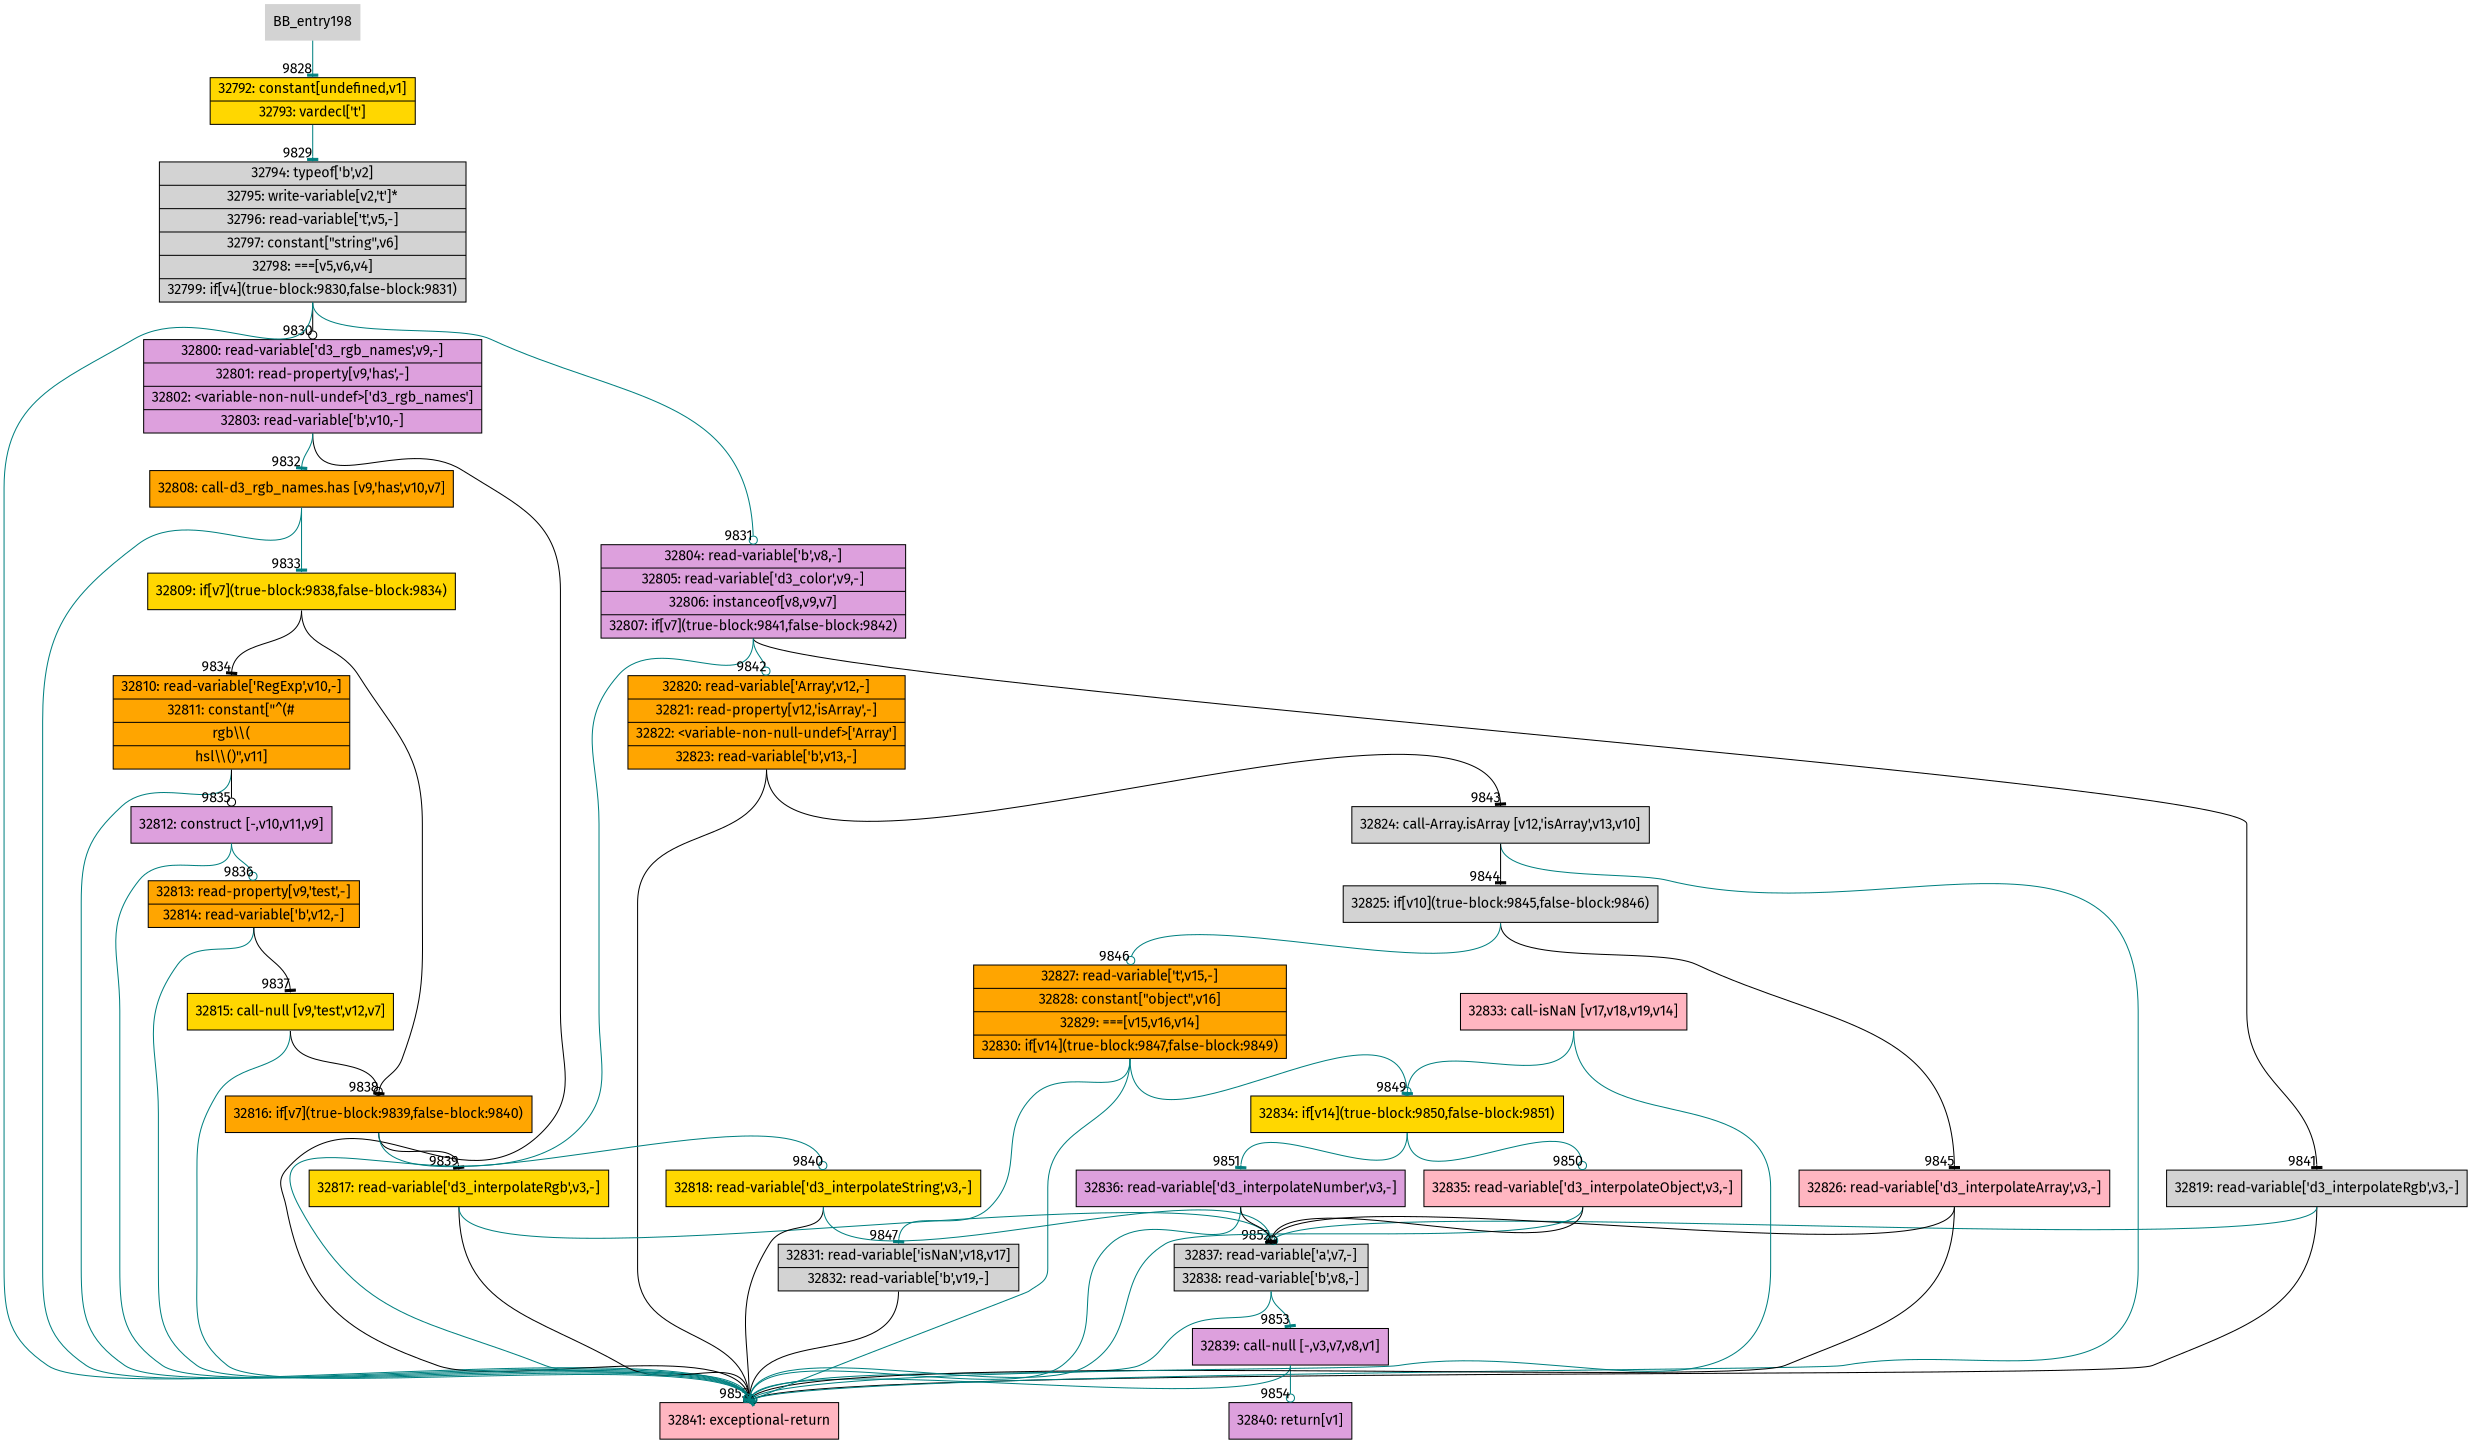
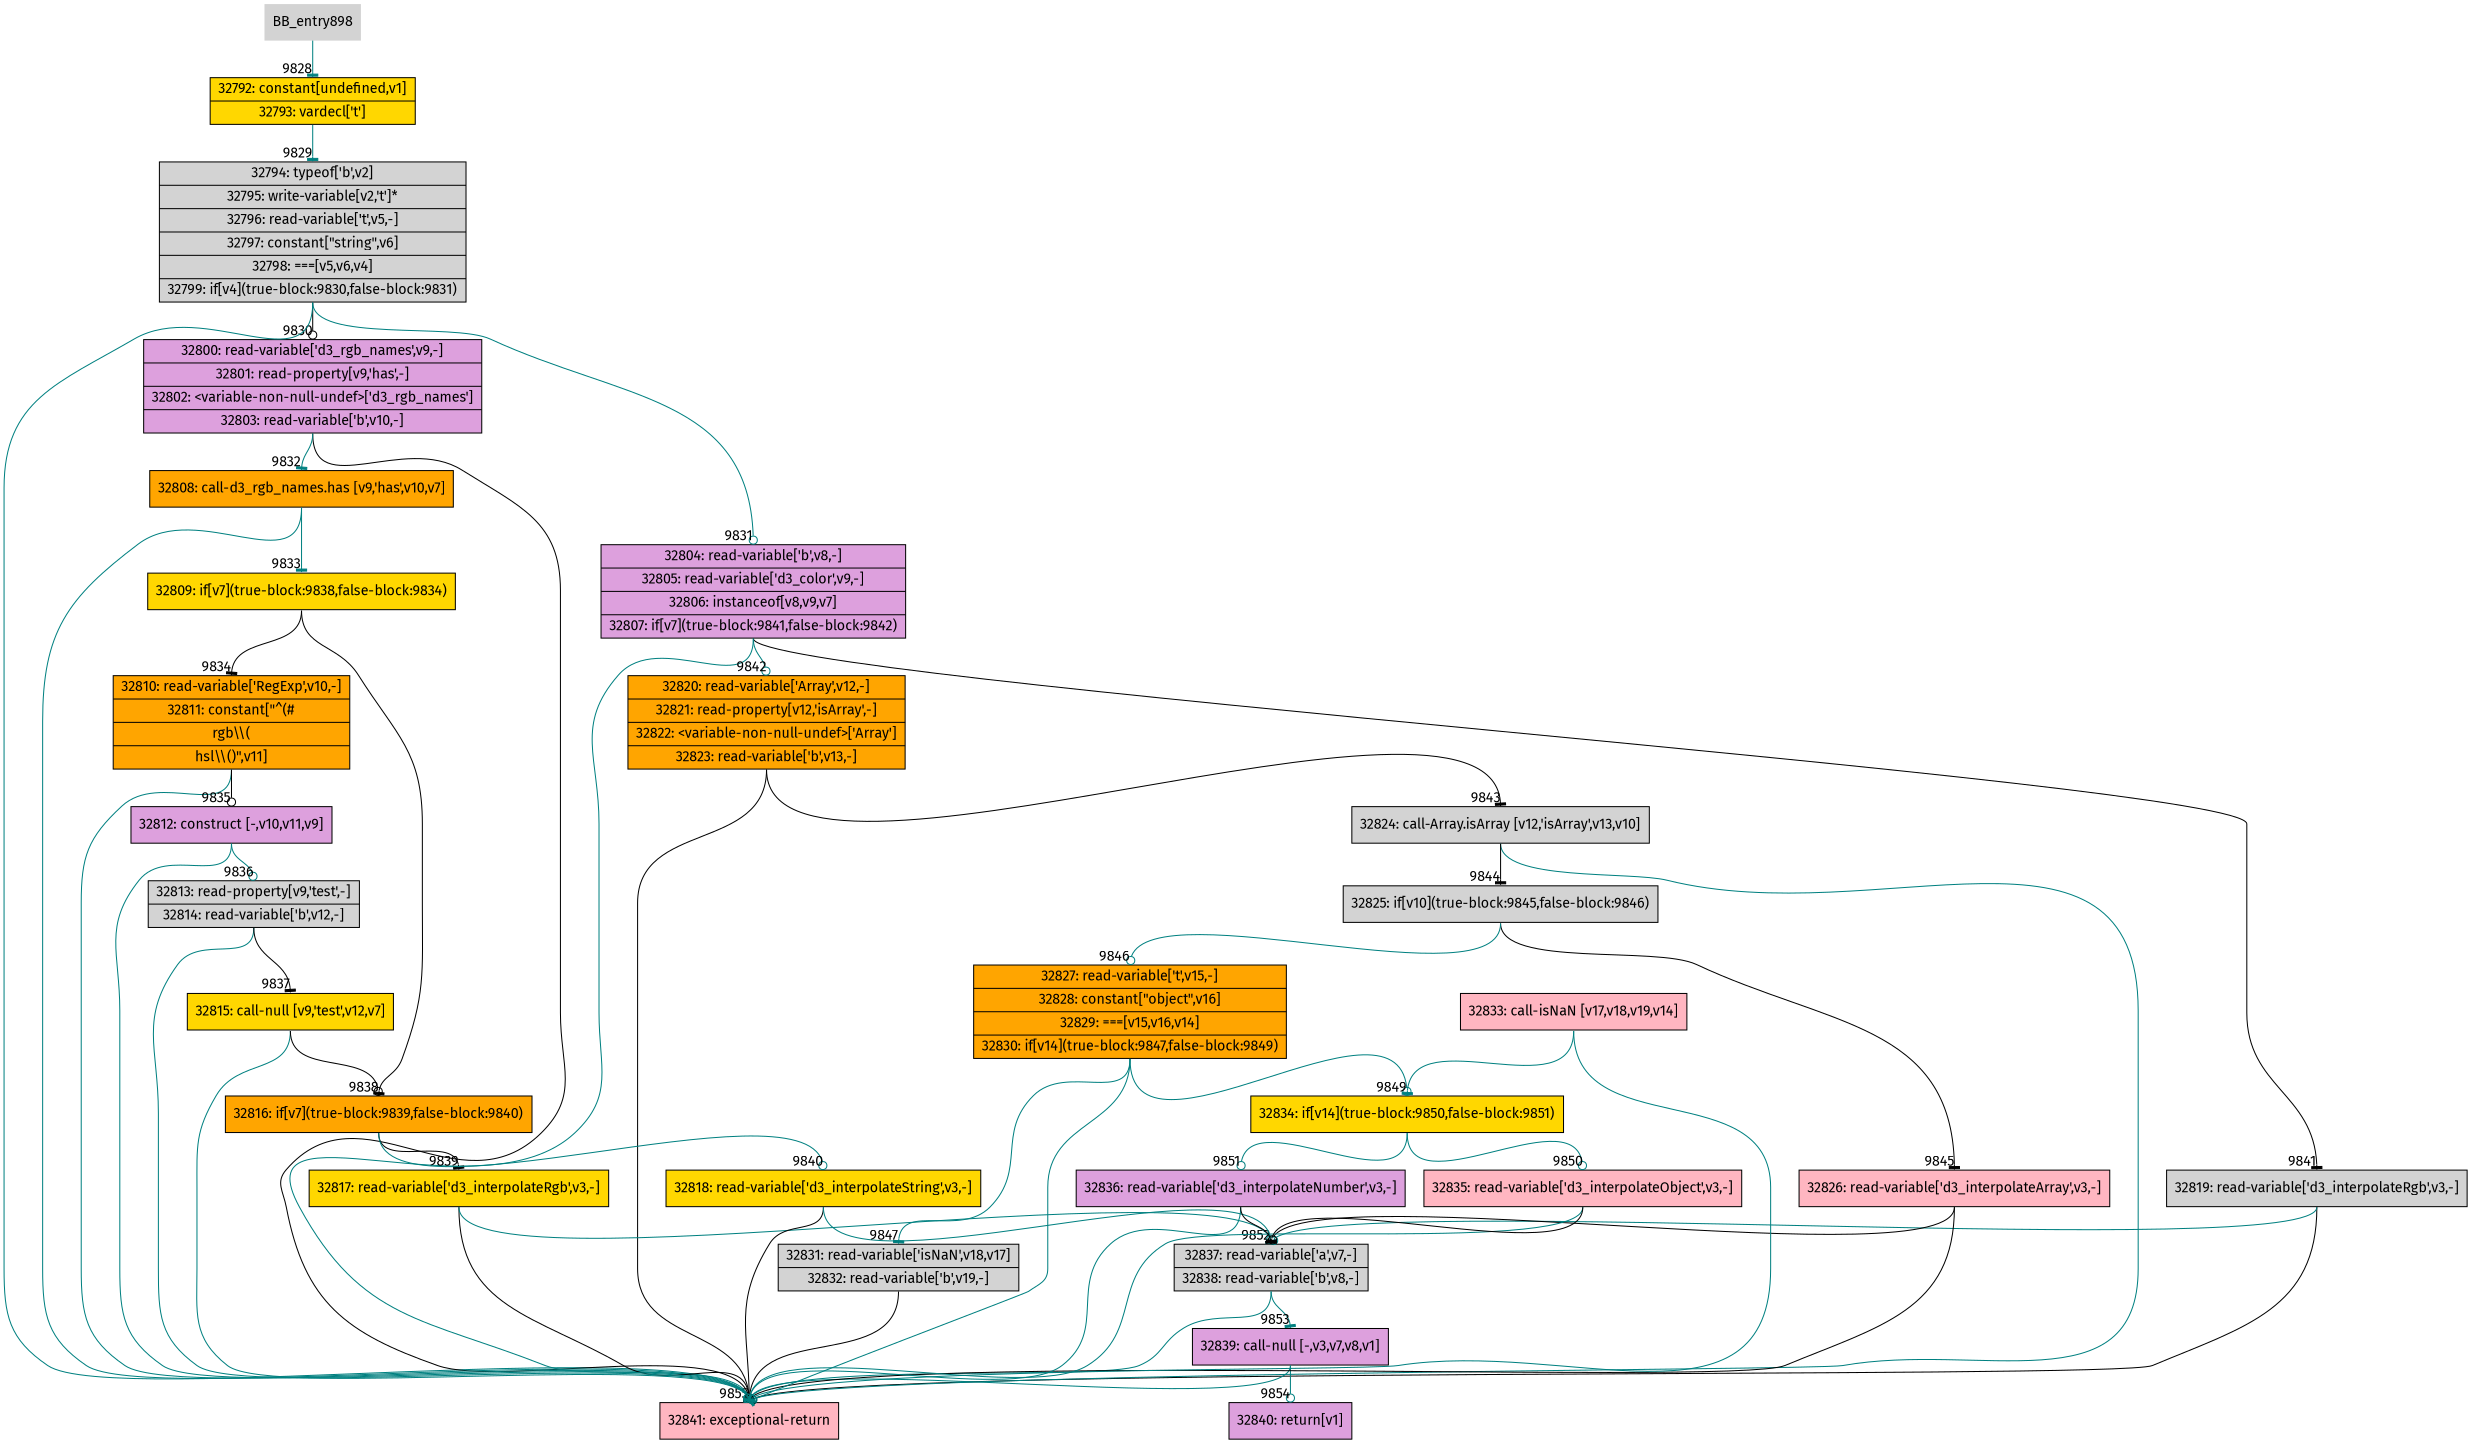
(313, 22) -> (313, 22)
(254, 904) -> (254, 904)
(1327, 1152) -> (1328, 1152)
